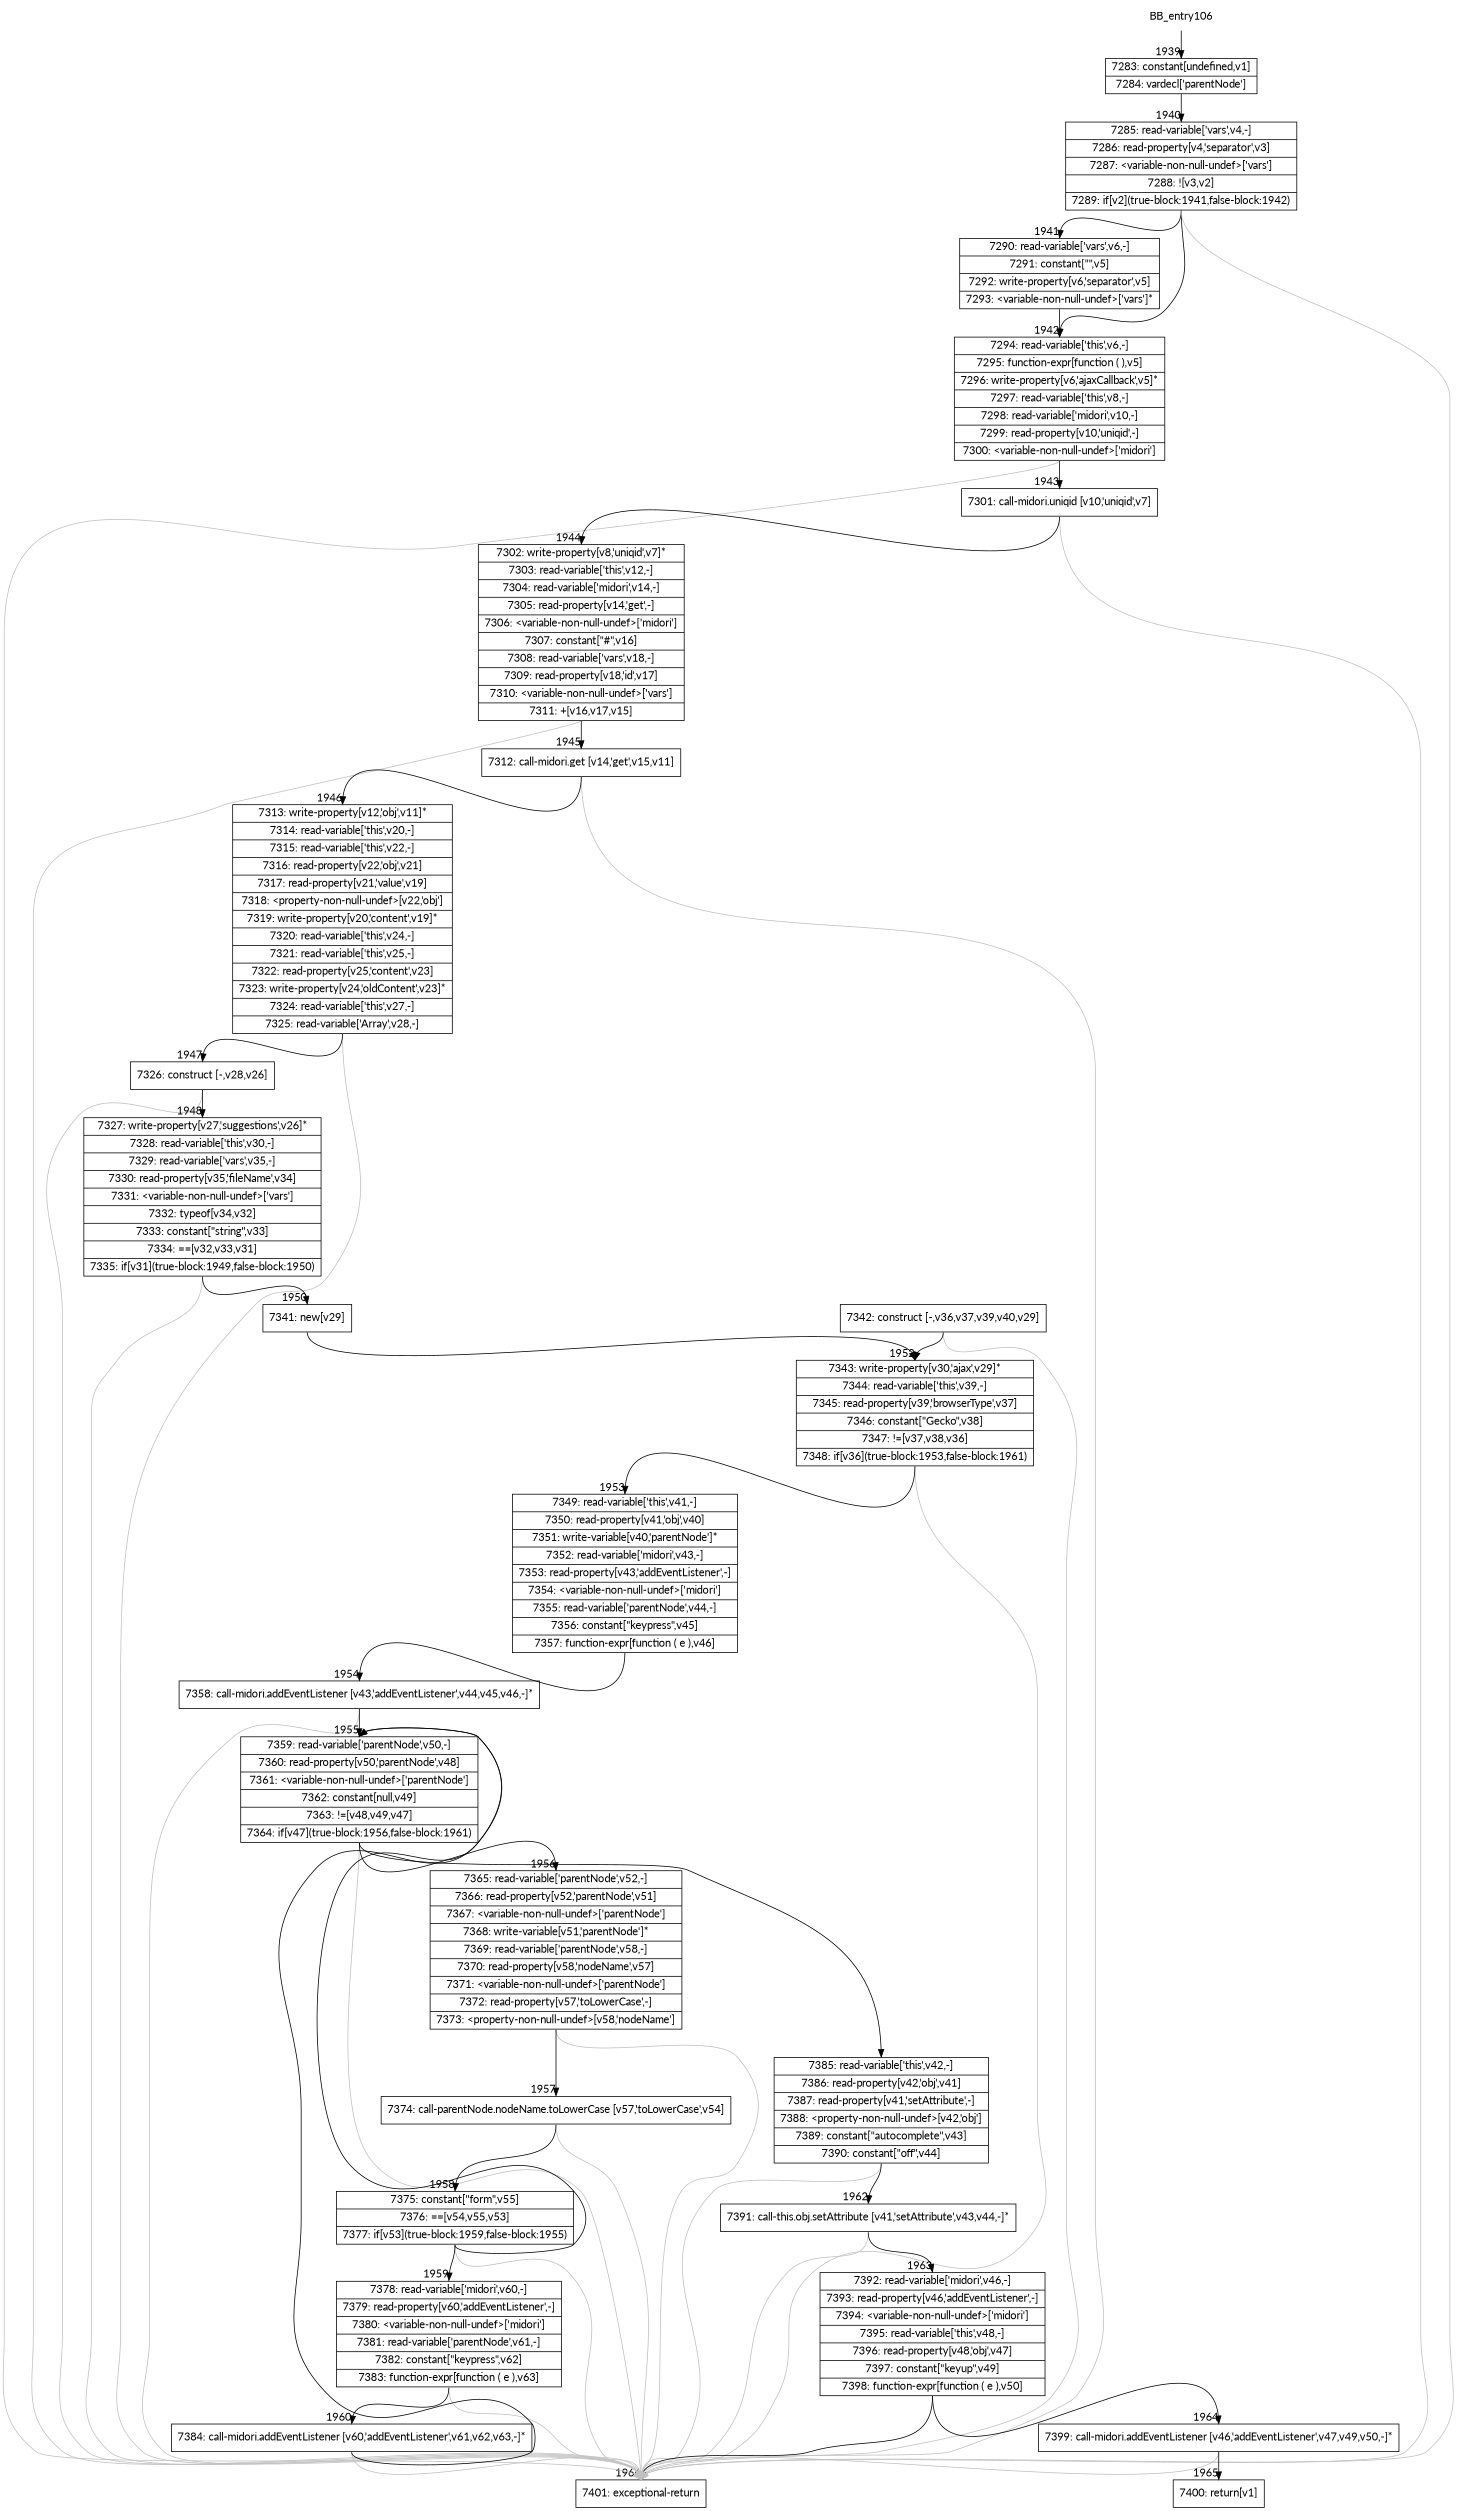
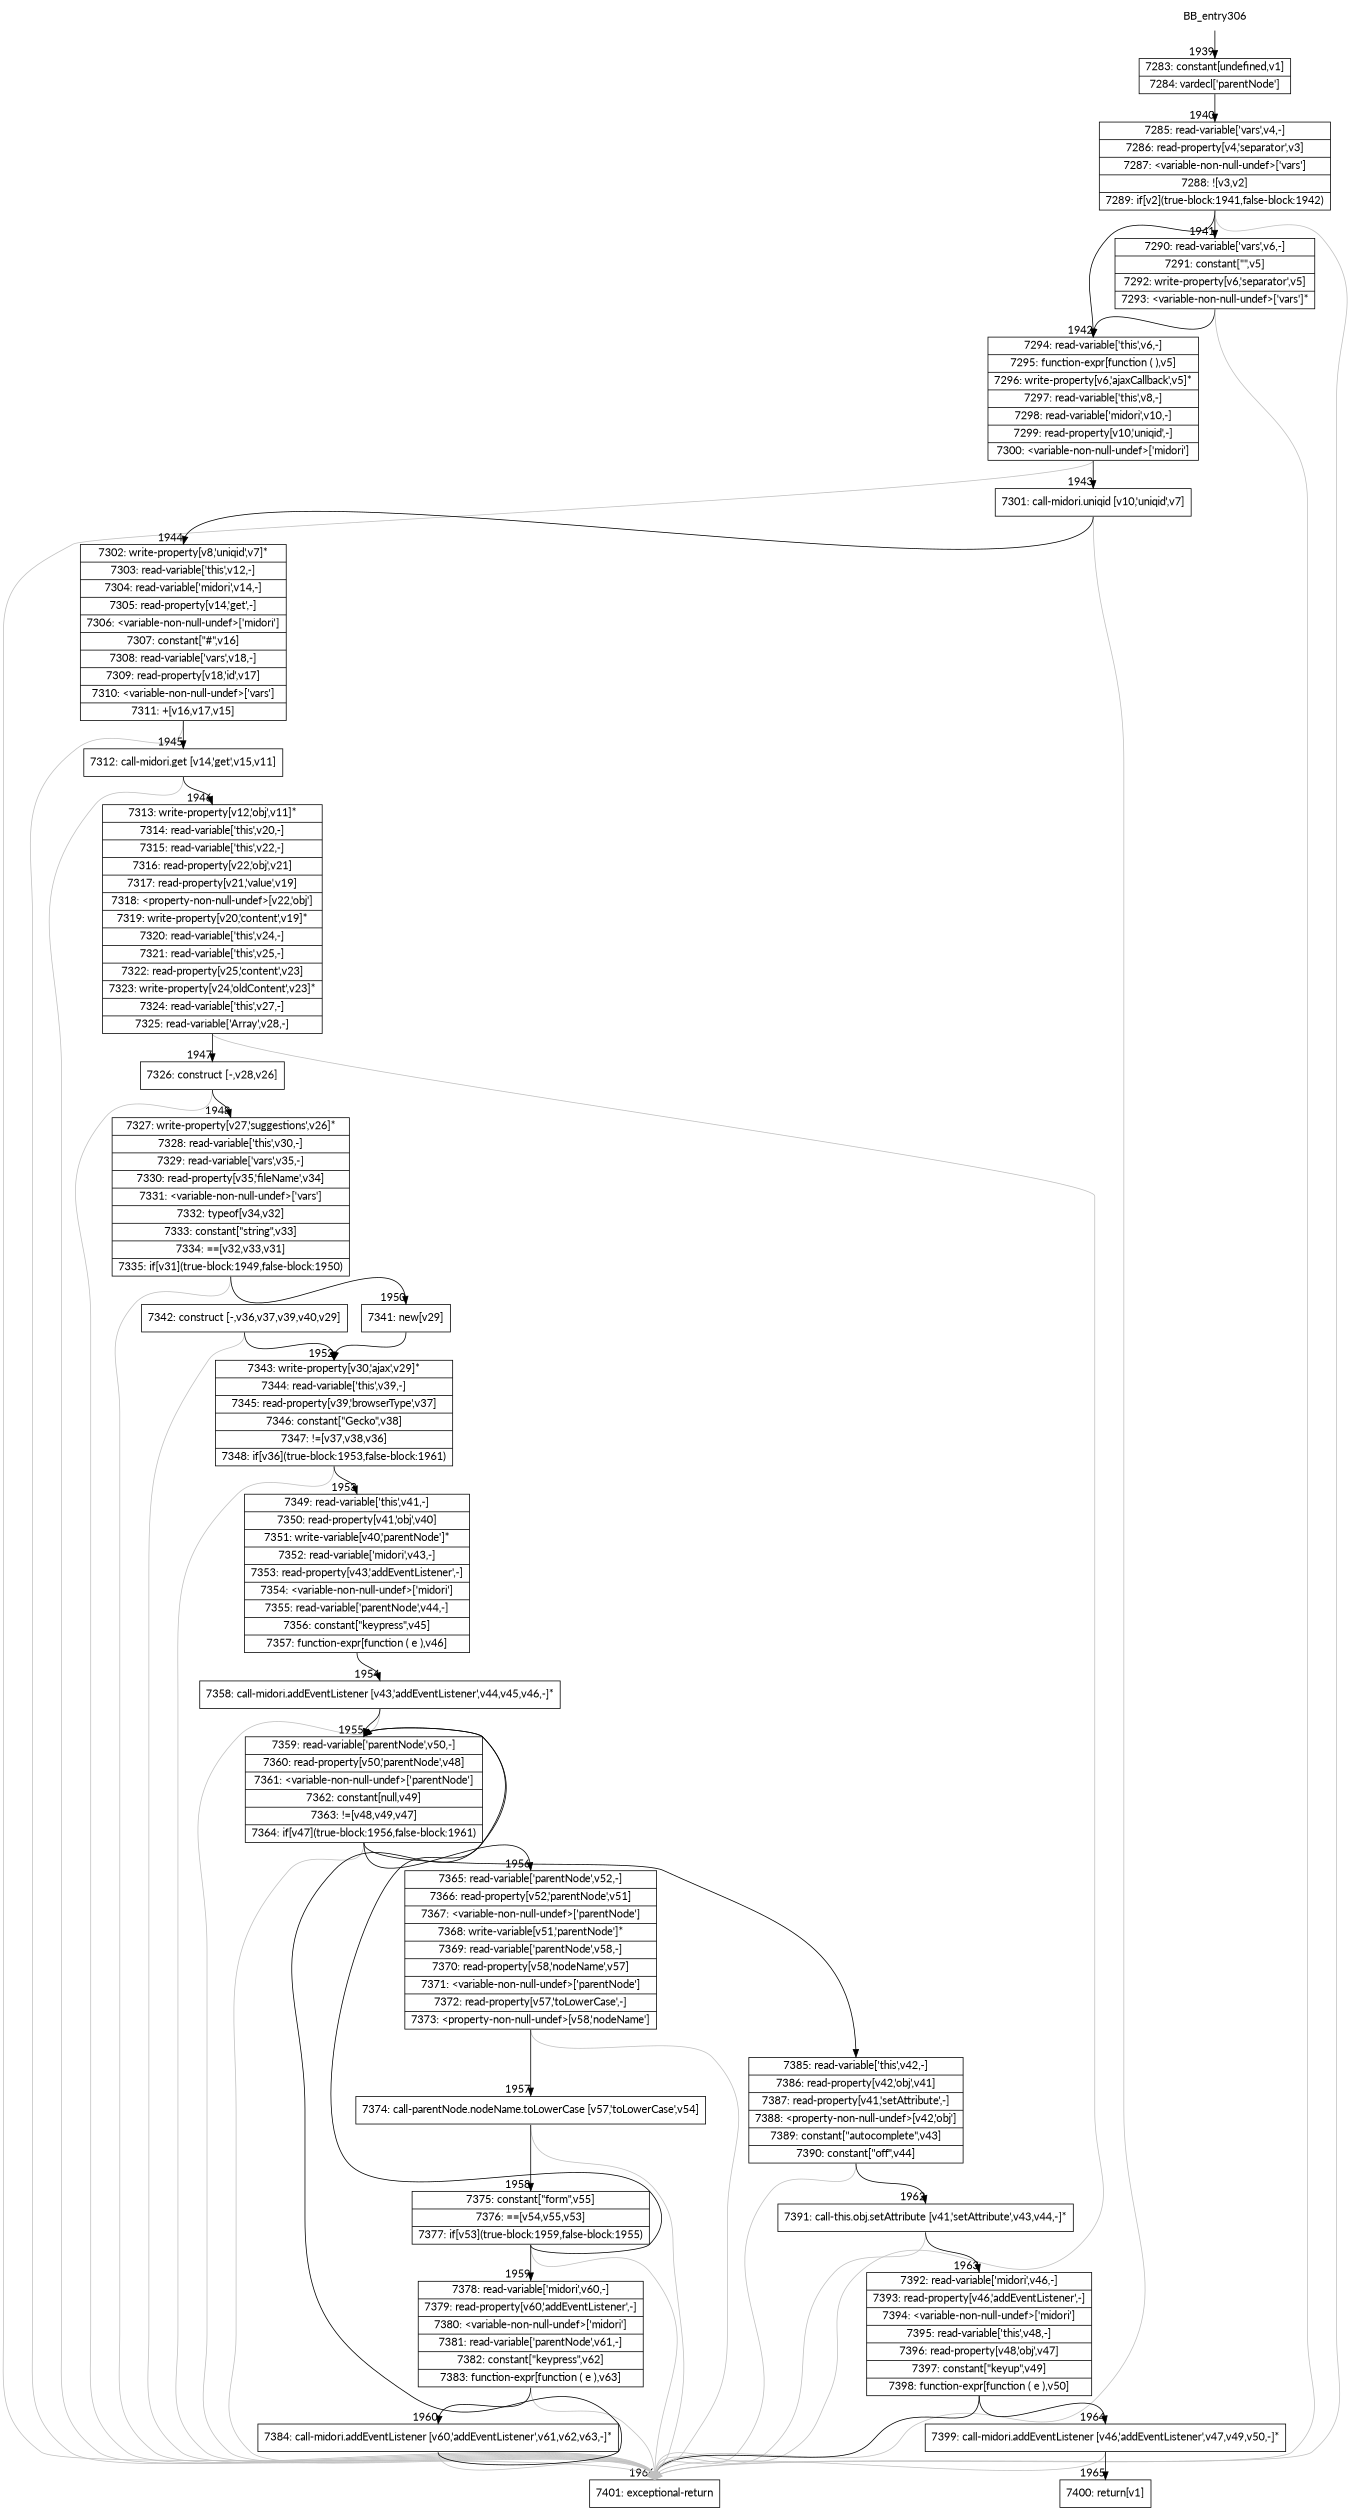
(1181, 17) -> (1215, 17)
none -> (1307, 1687)
